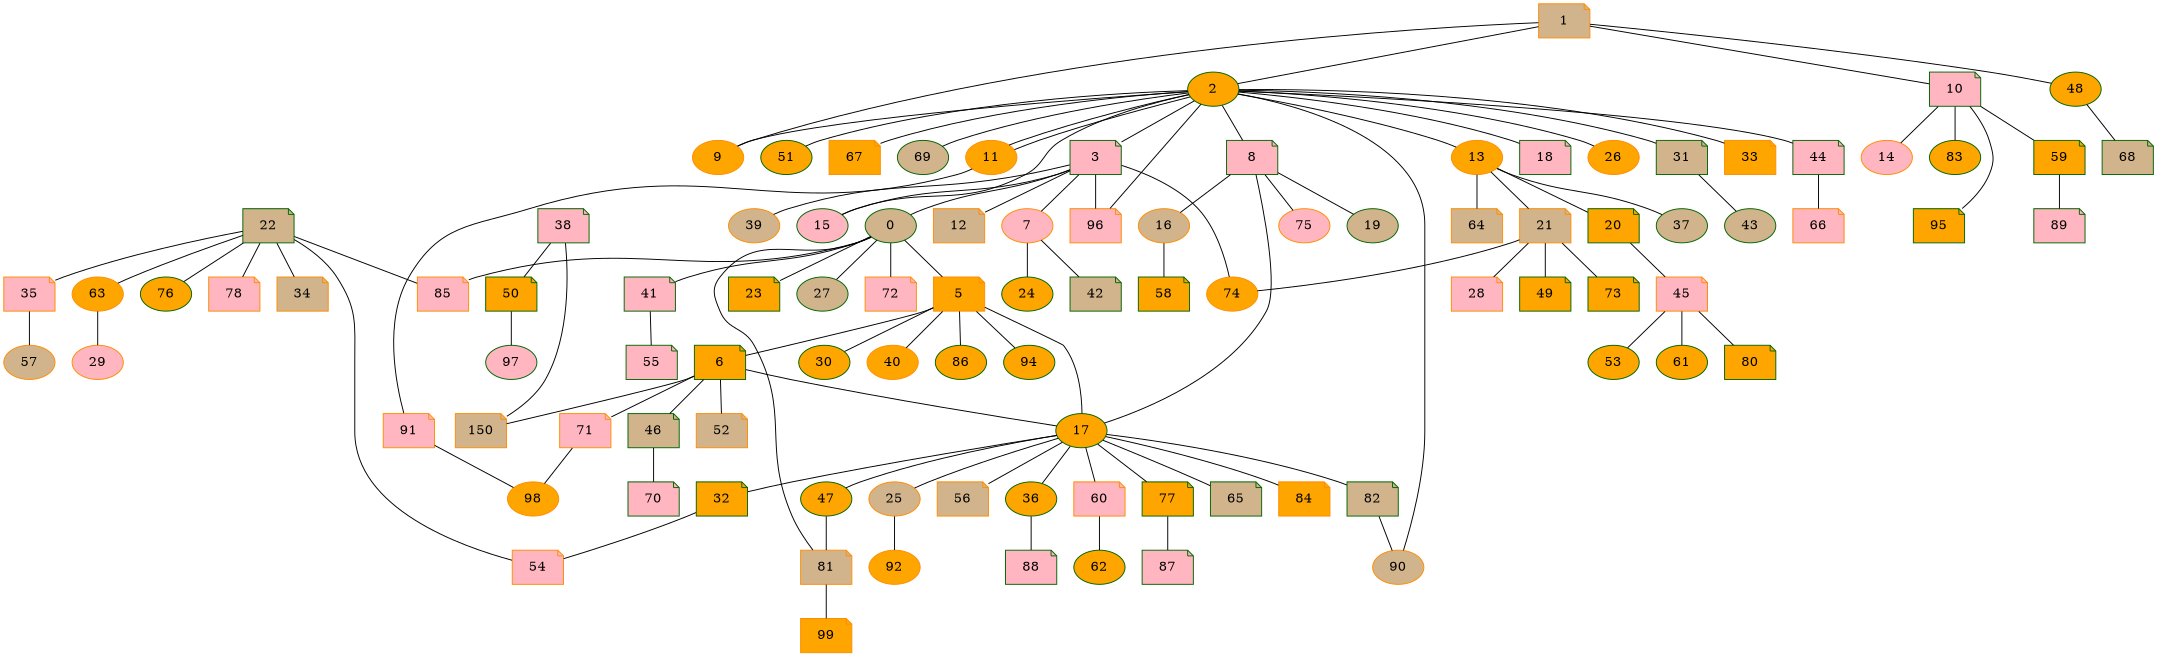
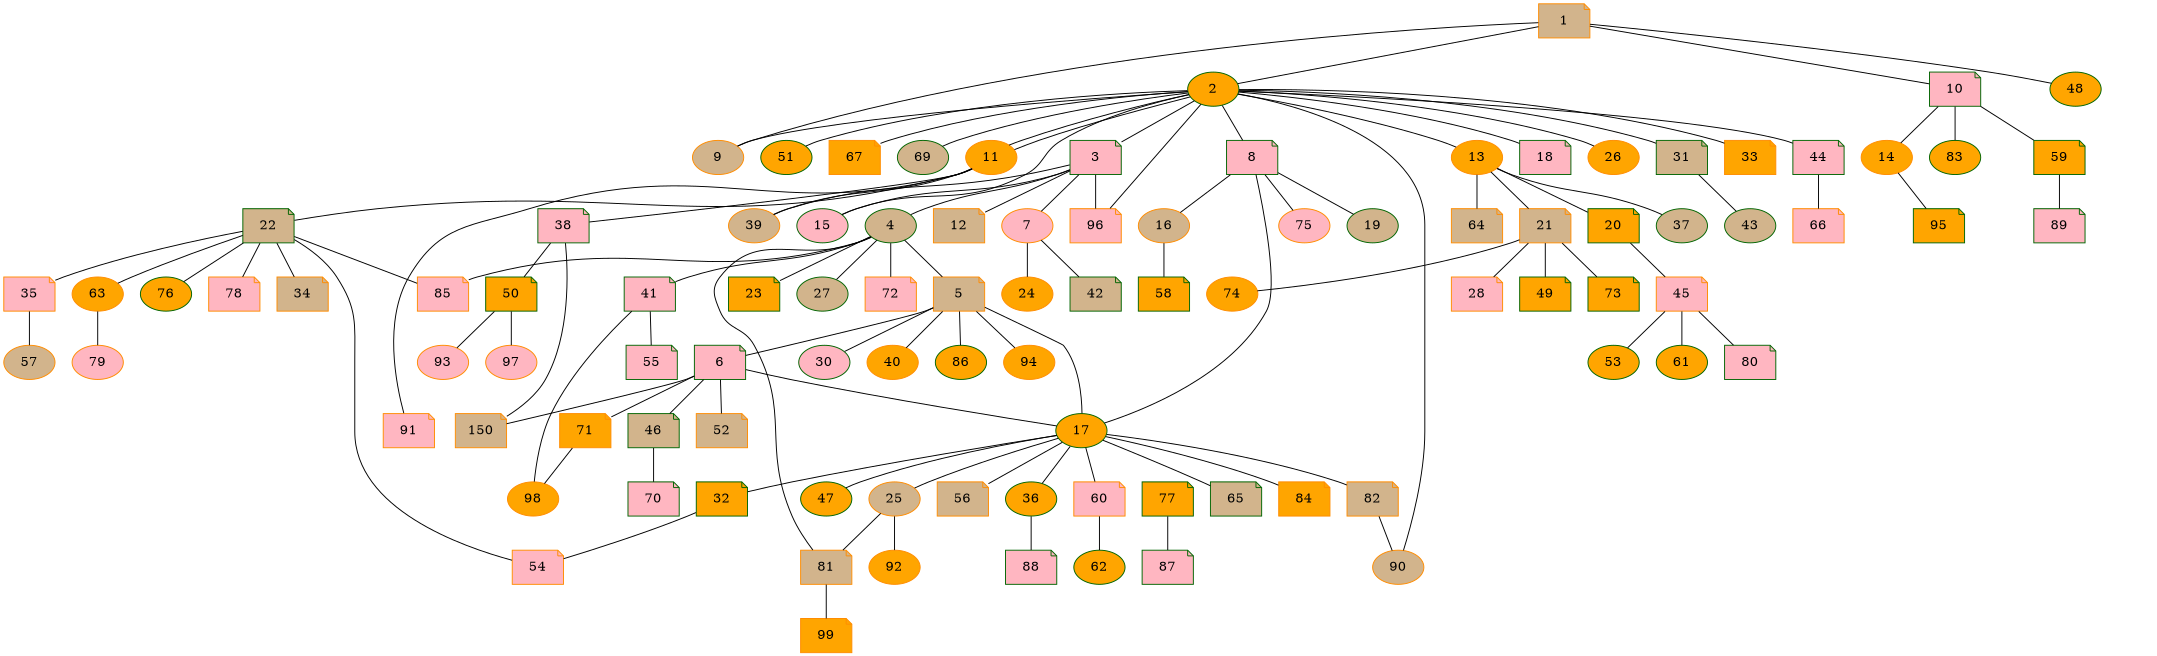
(718, 157) -> (718, 157)
(1887, 157) -> (1887, 157)
(2128, 157) -> none
(1993, 160) -> (1912, 191)
none -> (873, 192)
(1187, 199) -> none
none -> (781, 200)
none -> (635, 204)
(891, 226) -> (891, 226)
(959, 294) -> (959, 294)
(1027, 294) -> (1027, 294)
(98, 362) -> (98, 362)
none -> (443, 362)
(511, 362) -> (511, 362)
(720, 362) -> (720, 362)
(824, 362) -> (824, 362)
(1029, 362) -> (1029, 362)
(1750, 362) -> (1750, 362)
(585, 431) -> (585, 431)
(1122, 463) -> none
(474, 466) -> (566, 387)
(1373, 499) -> (1373, 499)
(826, 533) -> (862, 532)
